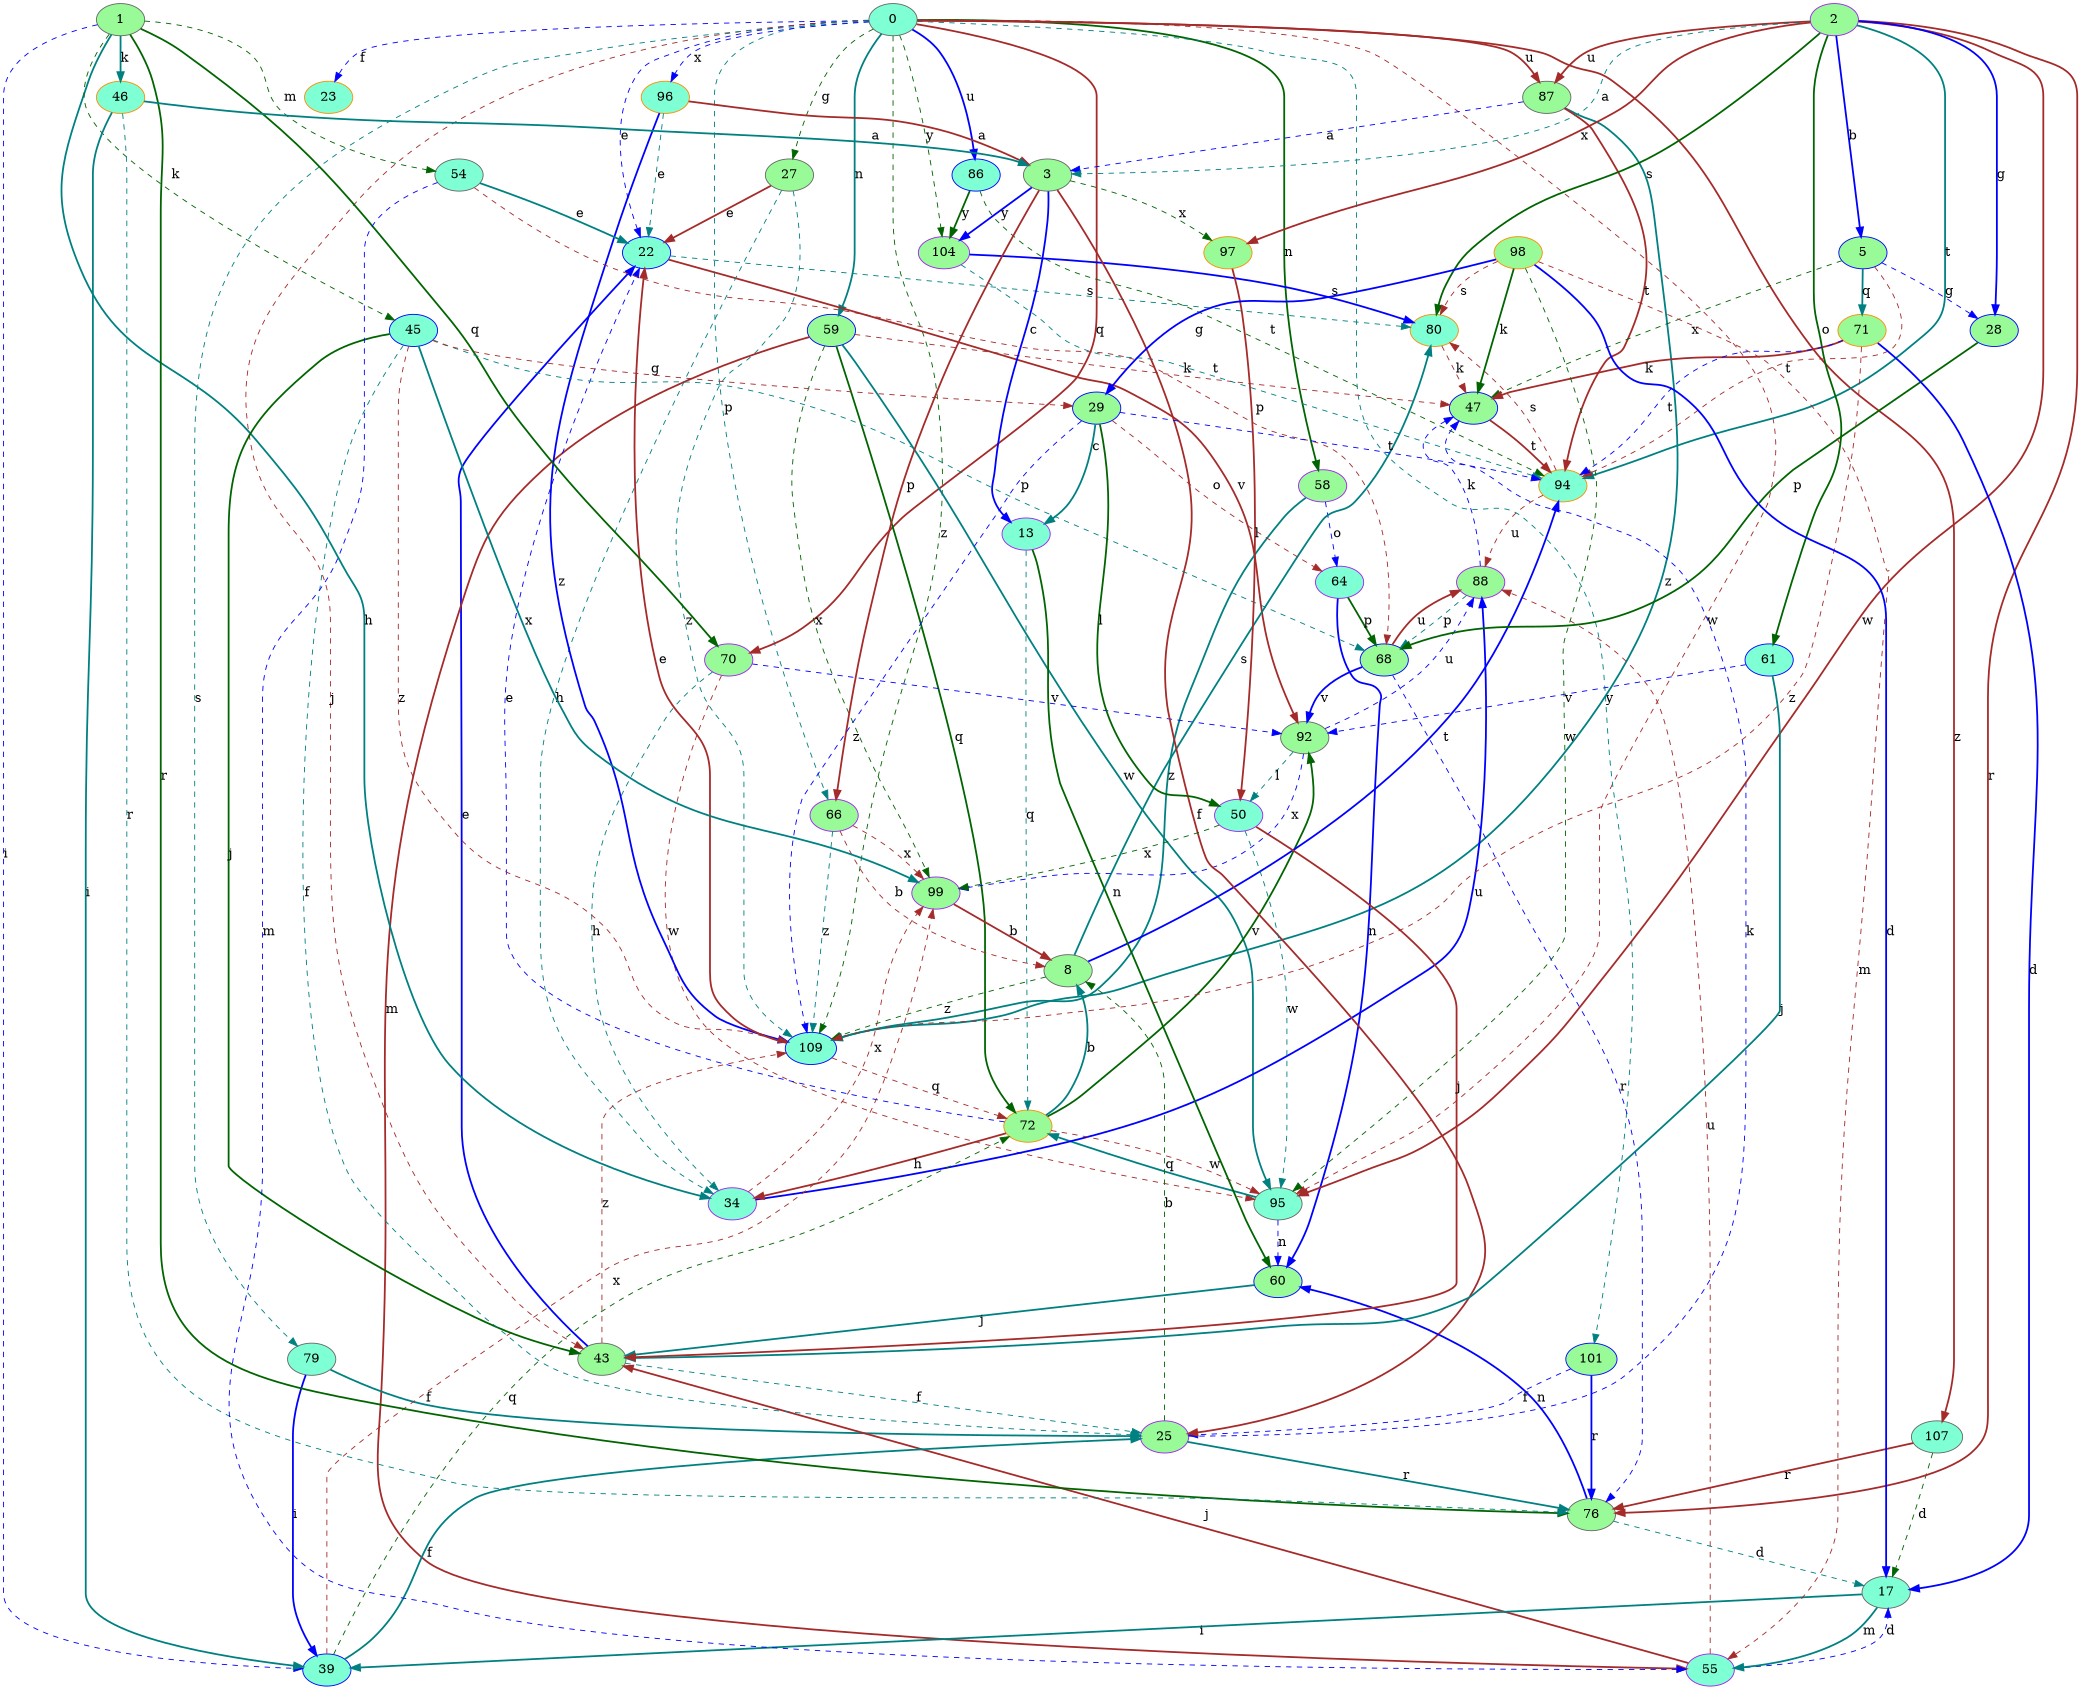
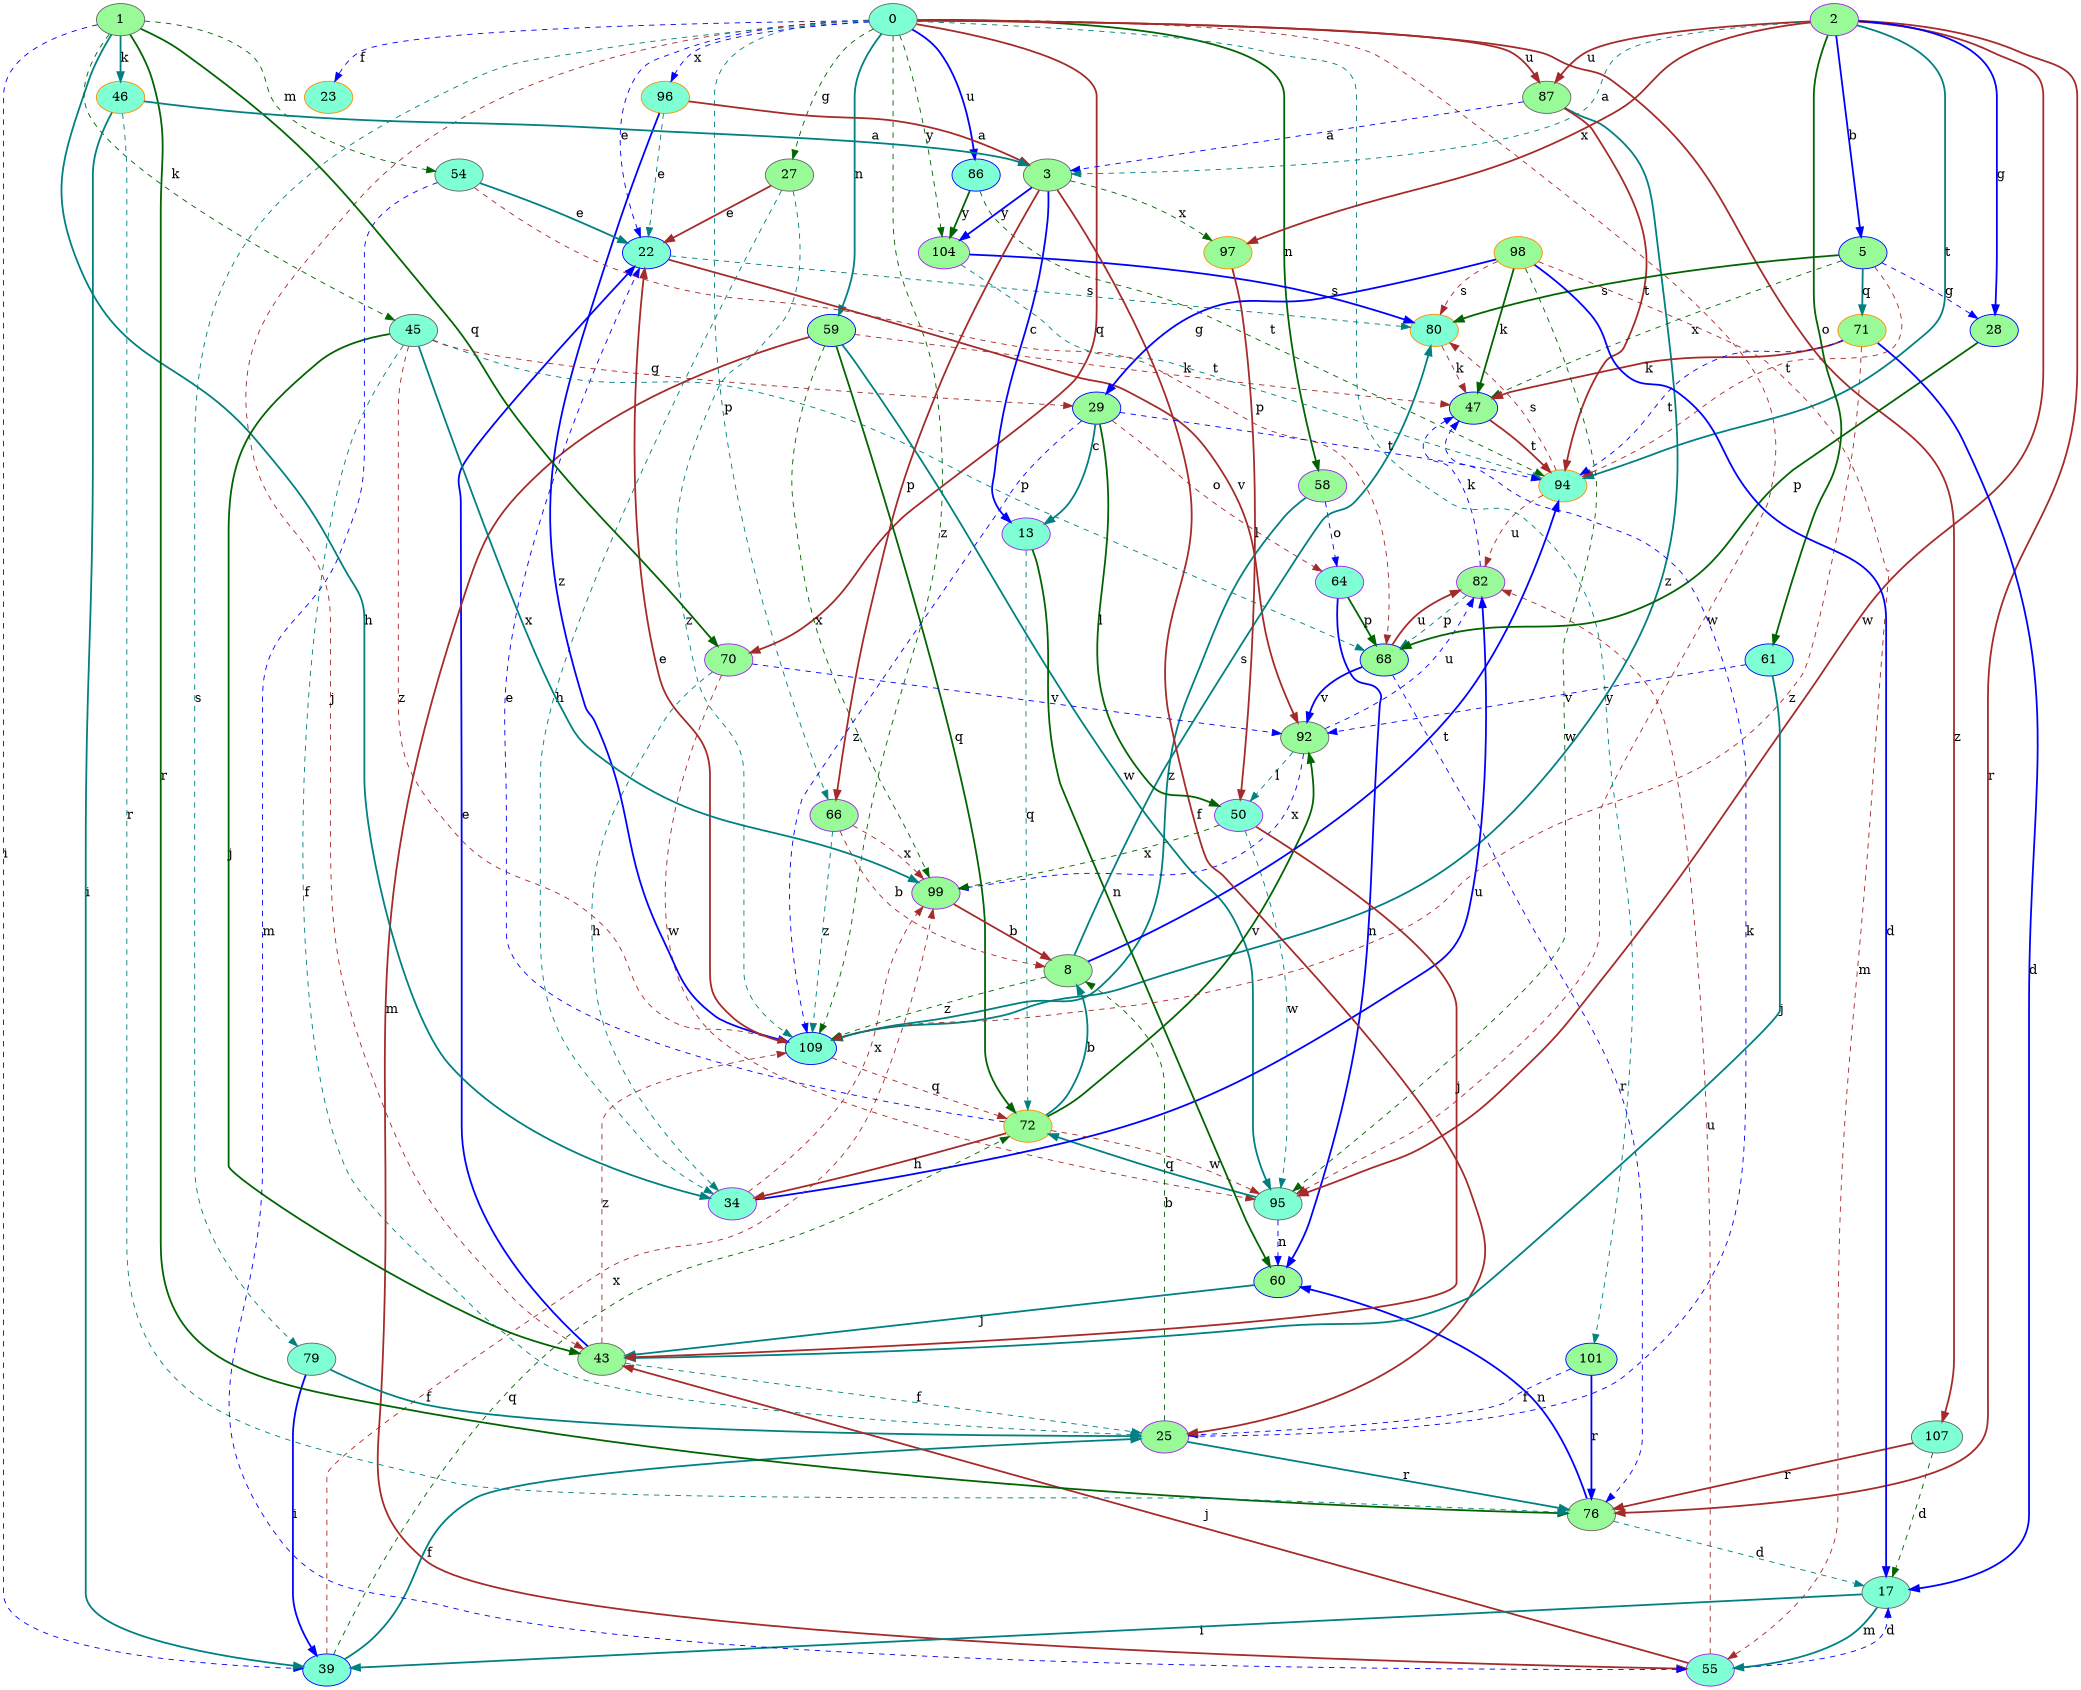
(1624, 170) -> (1630, 280)
(413, 330) -> (413, 330)
(1481, 582) -> (1481, 582)
